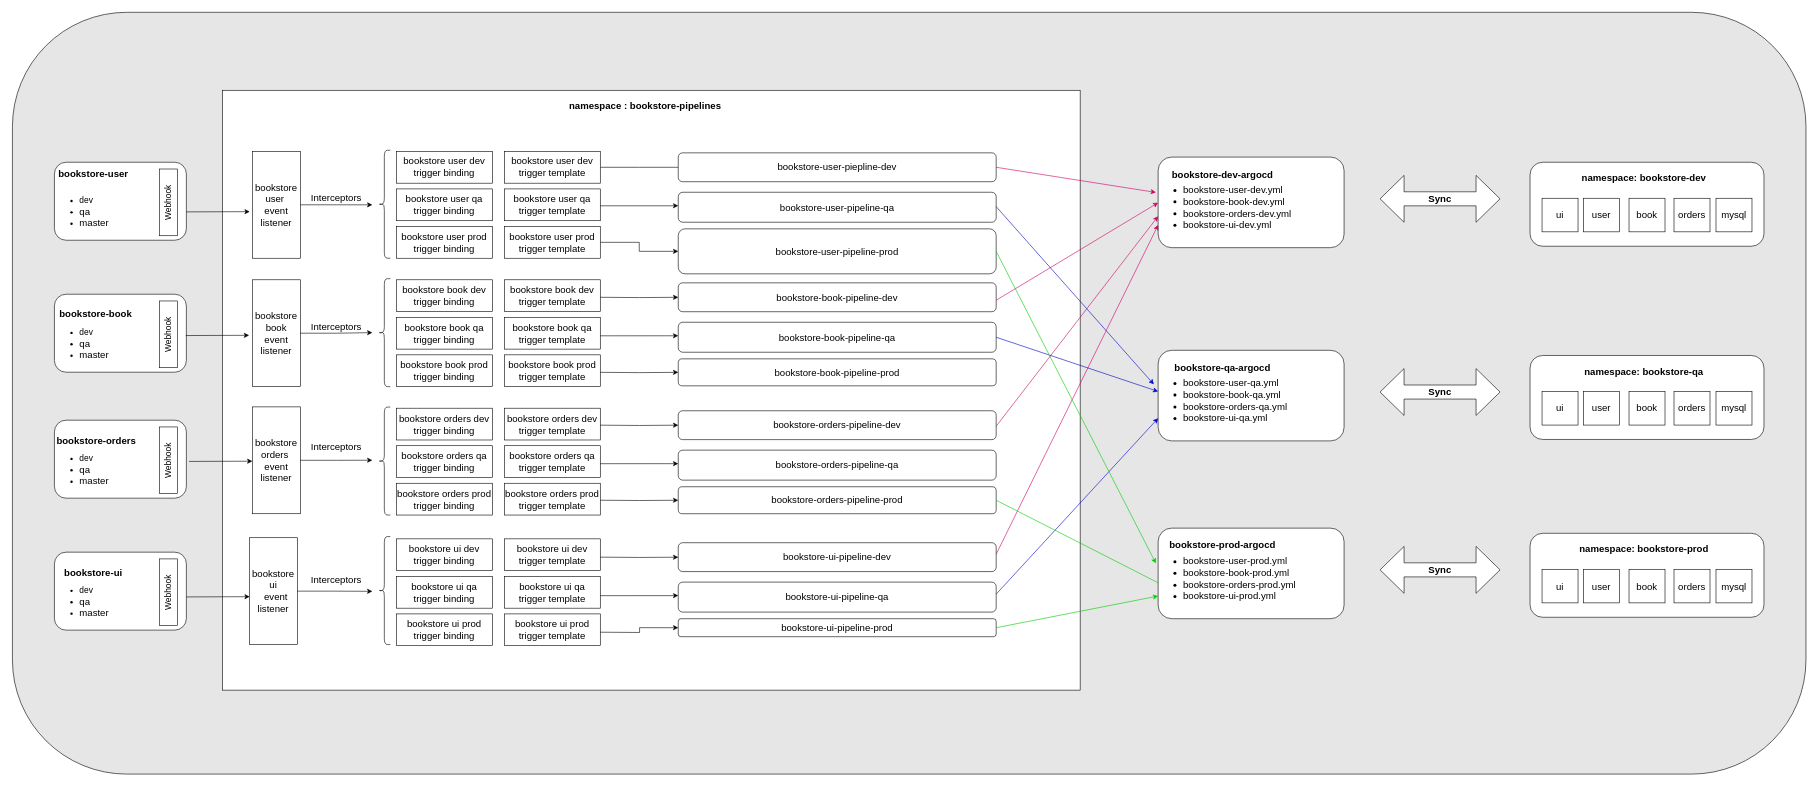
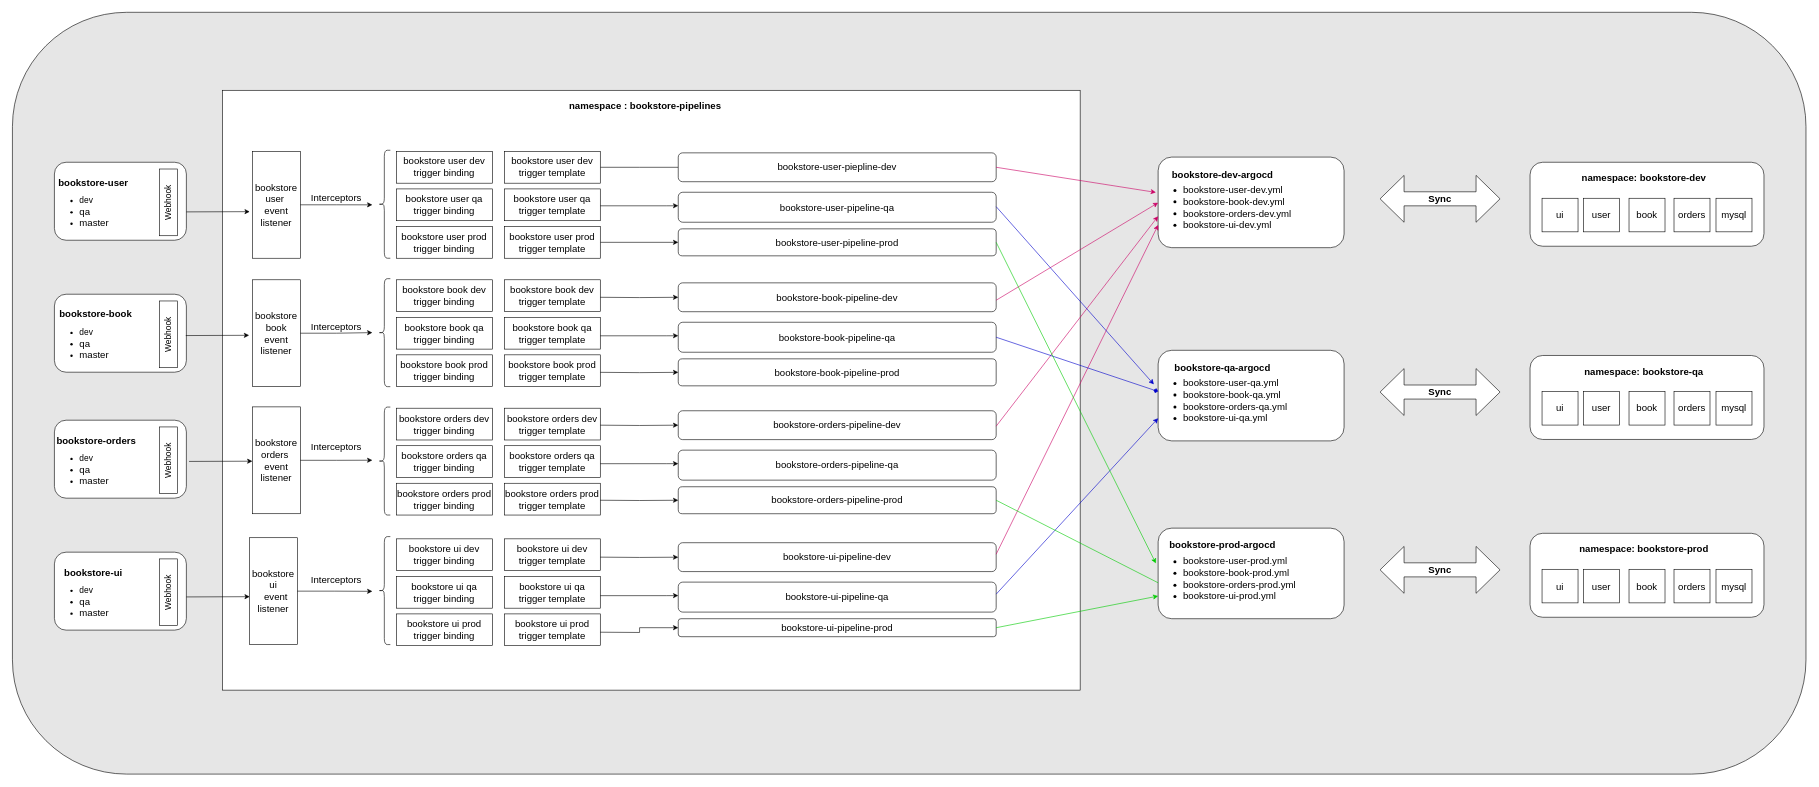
(93, 173) -> (93, 182)
(837, 251) -> (837, 242)
(1153, 390) -> (1152, 389)
